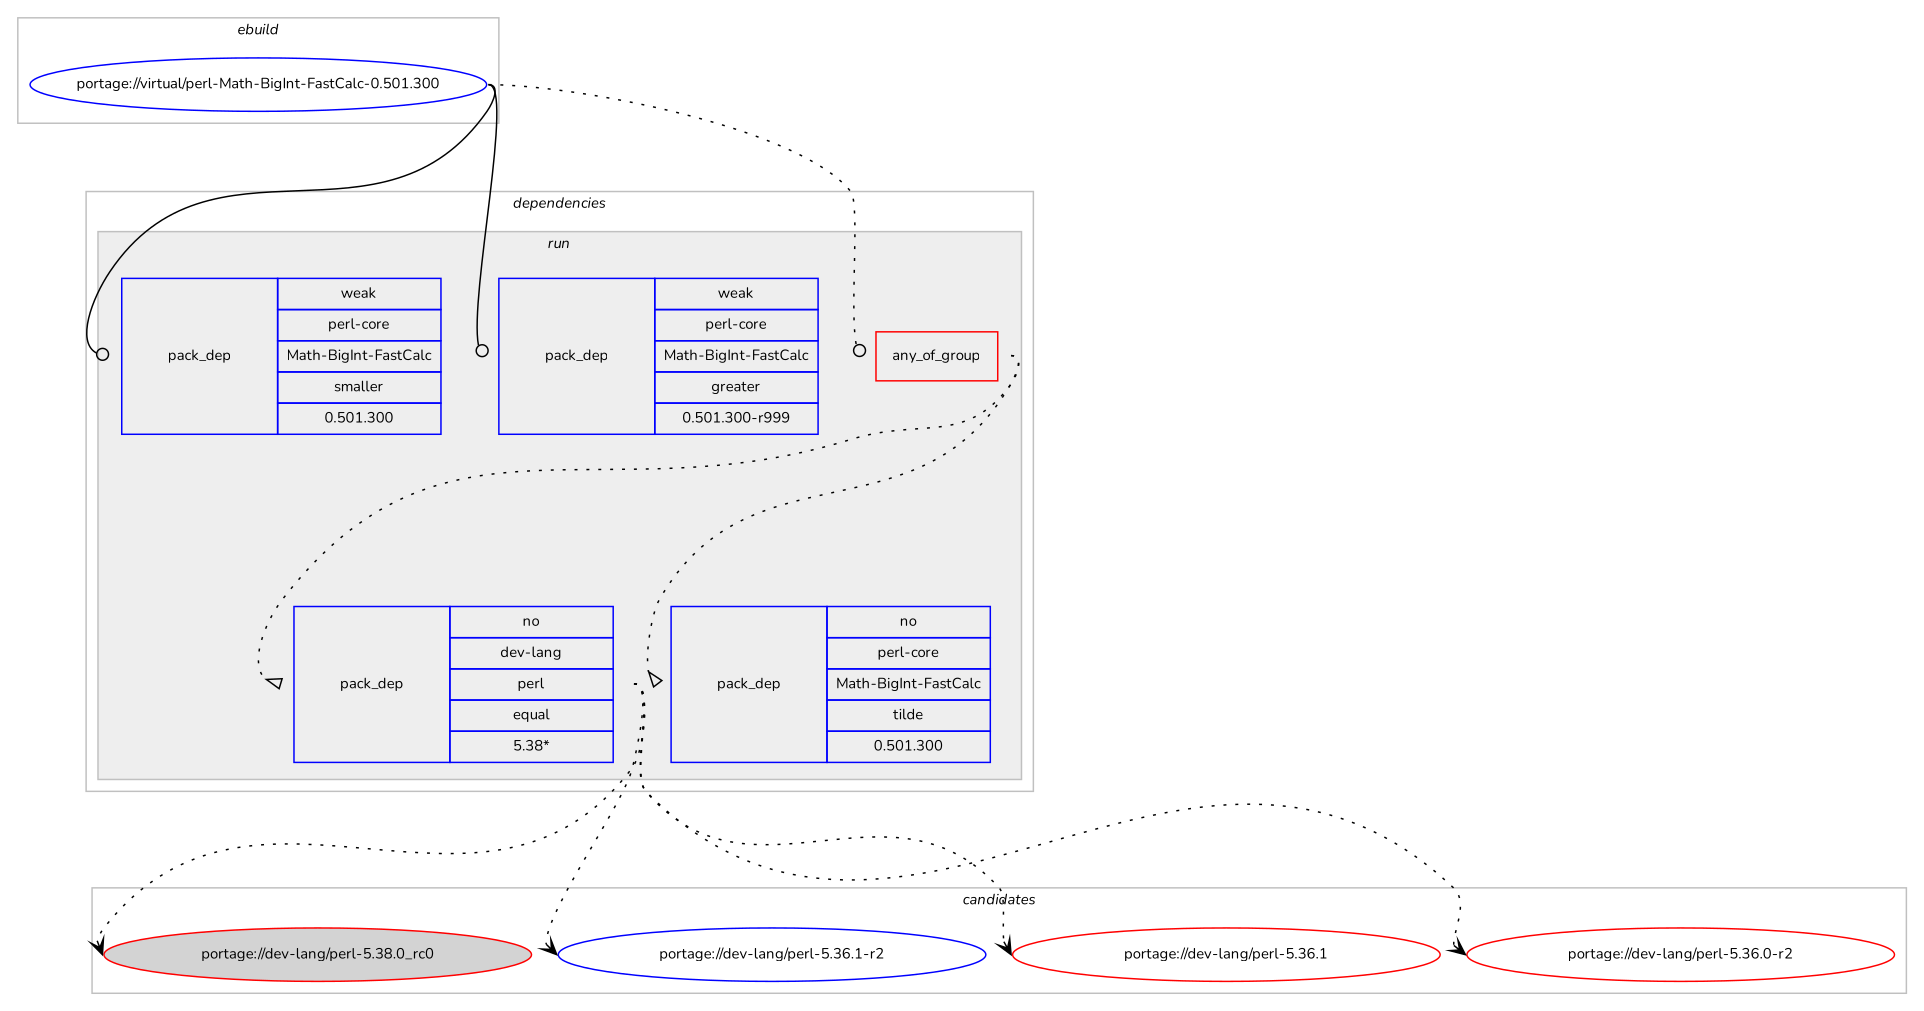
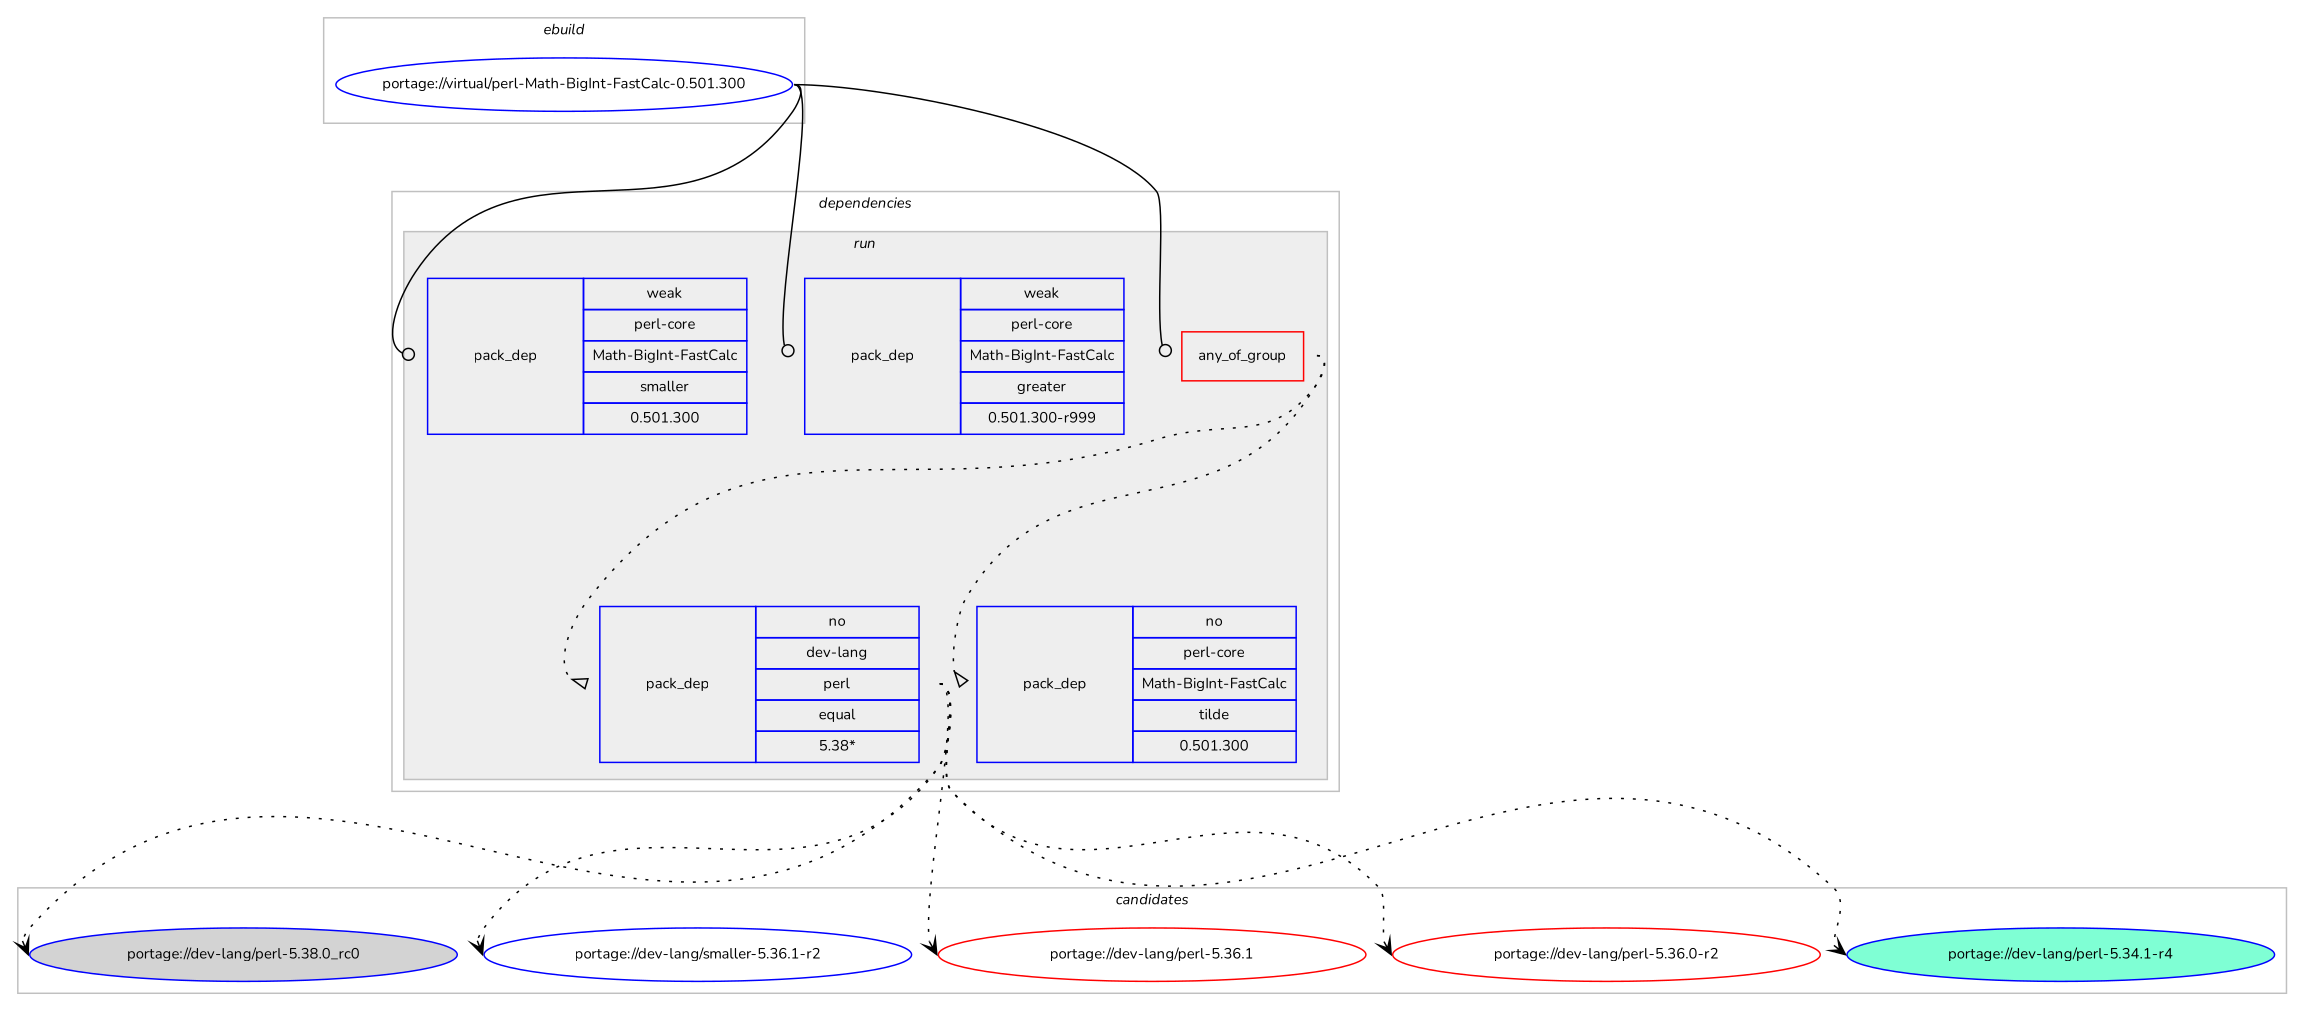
(752, 135) -> (1058, 135)
(318, 955) -> (243, 955)
(772, 955) -> (698, 955)
none -> (2061, 955)
